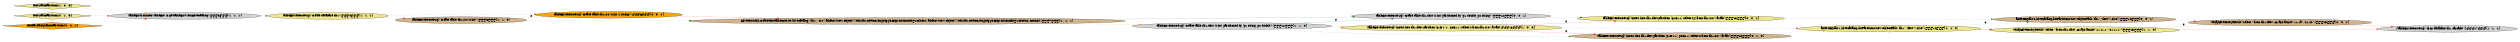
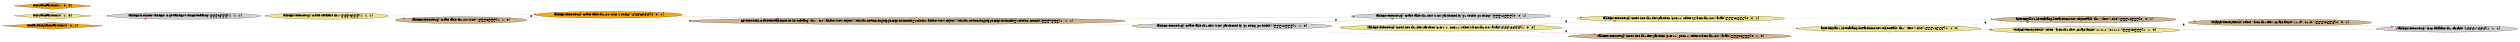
(53, 6) -> (53, 6)
